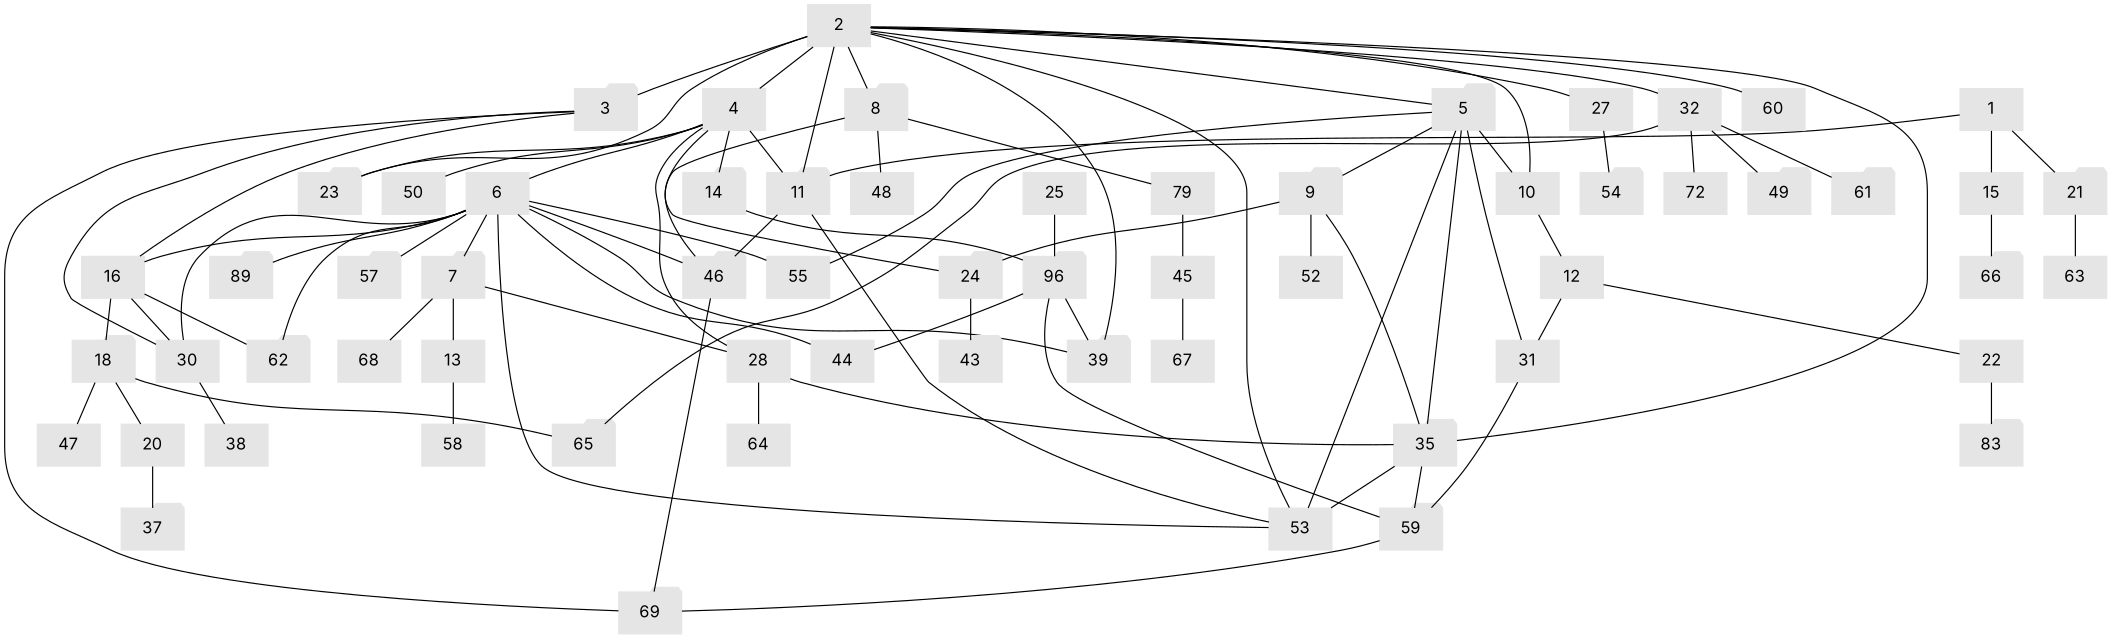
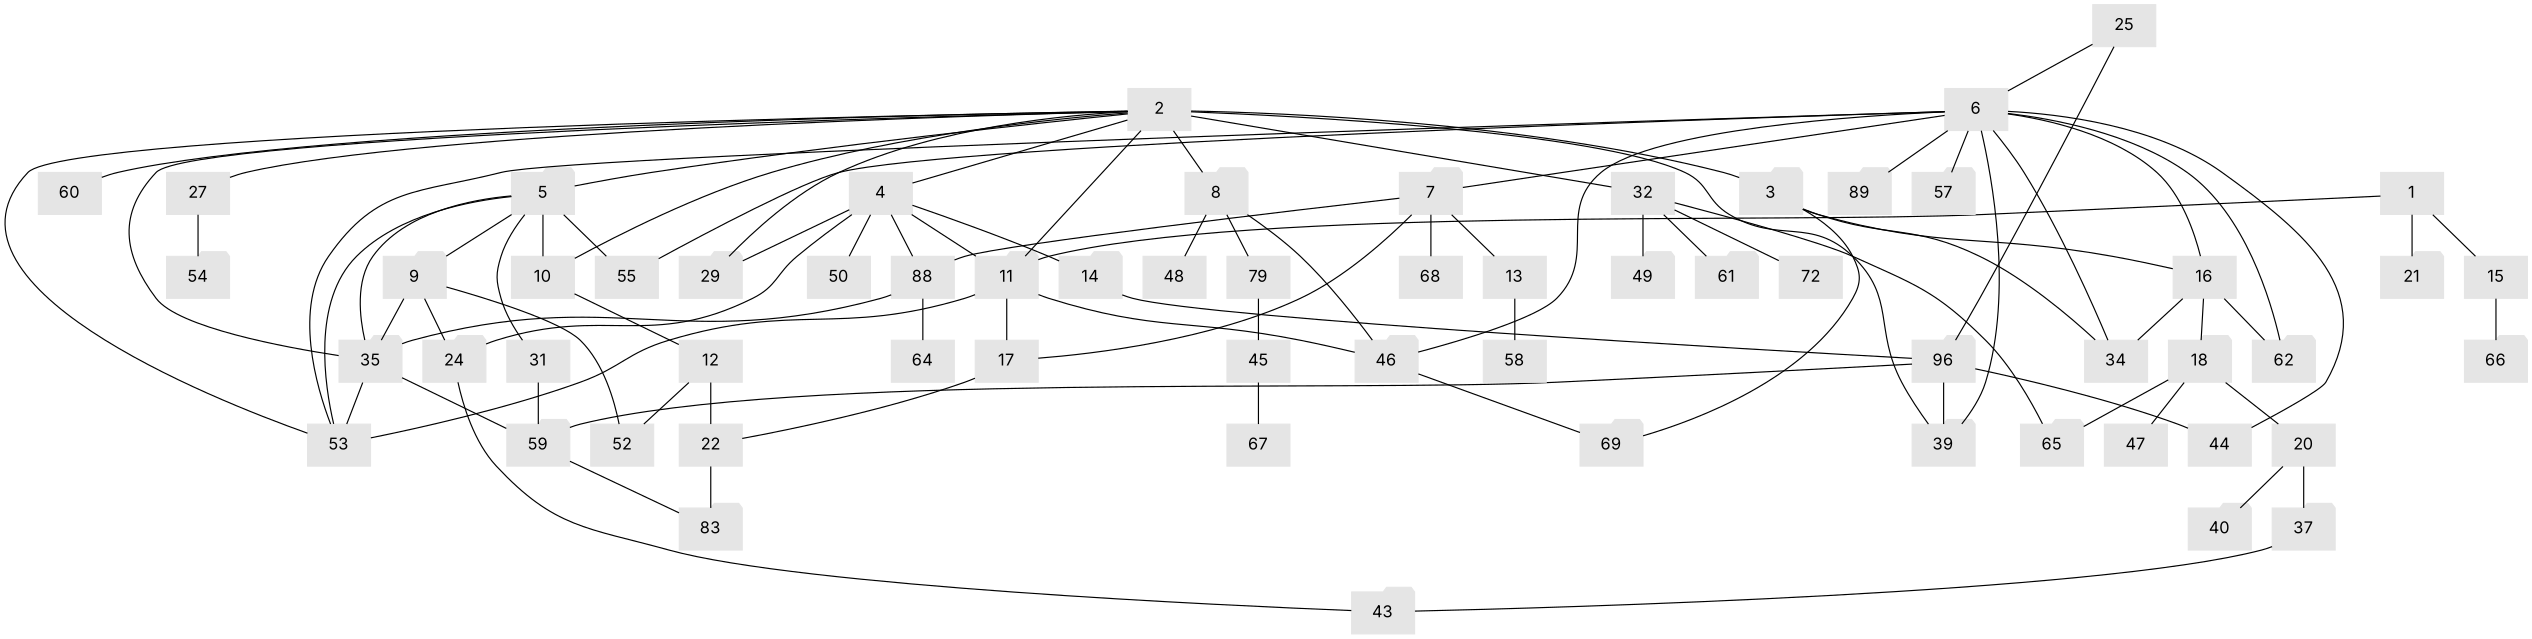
(585, 160) -> (2050, 68)
(330, 193) -> (711, 277)
(2075, 277) -> none
(1550, 319) -> (669, 401)
(188, 361) -> (2116, 361)
(759, 361) -> (923, 277)
none -> (1007, 361)
(237, 445) -> none
none -> (2220, 529)
(1032, 591) -> (624, 487)
none -> (1845, 595)
